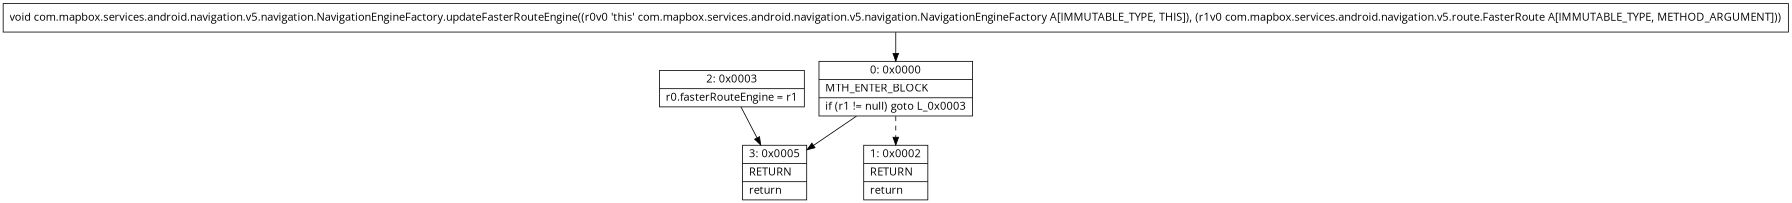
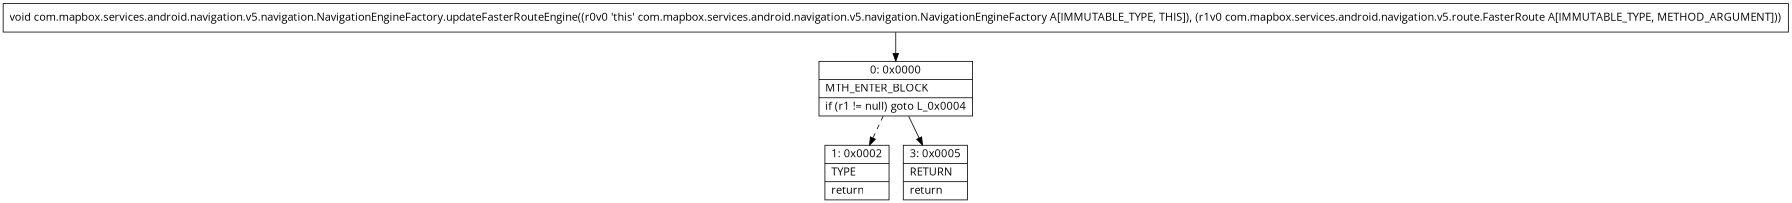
(732, 89) -> none
(896, 106) -> (896, 106)
(892, 172) -> (844, 172)
